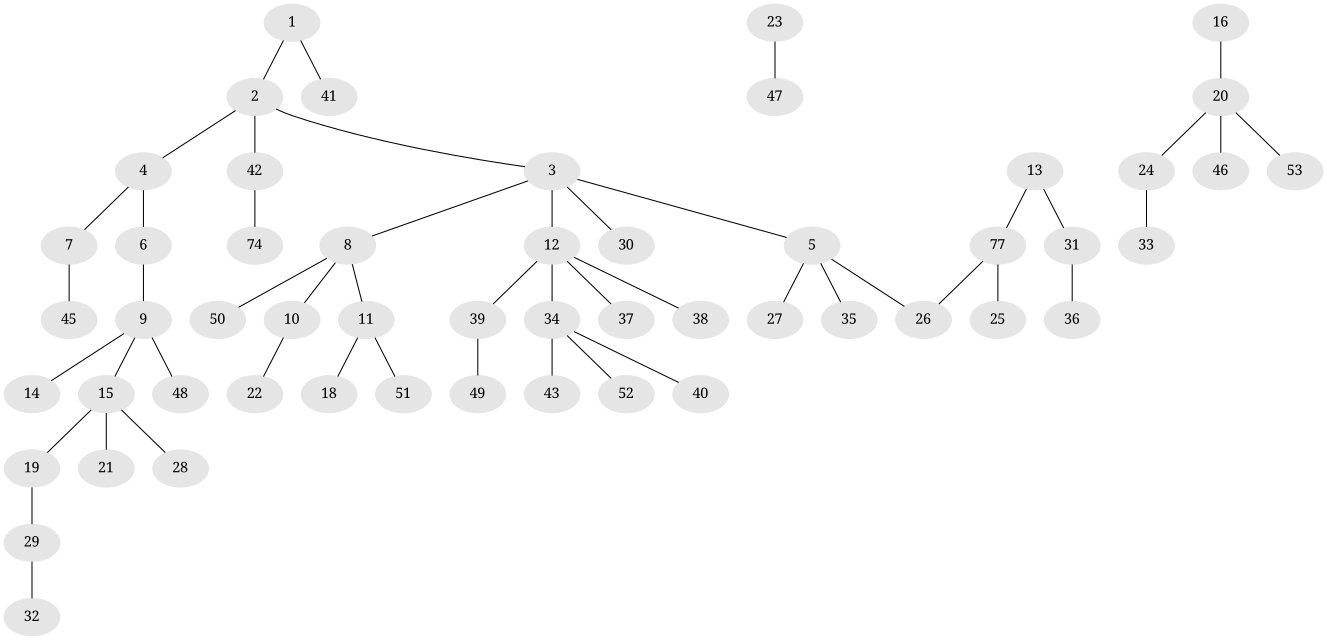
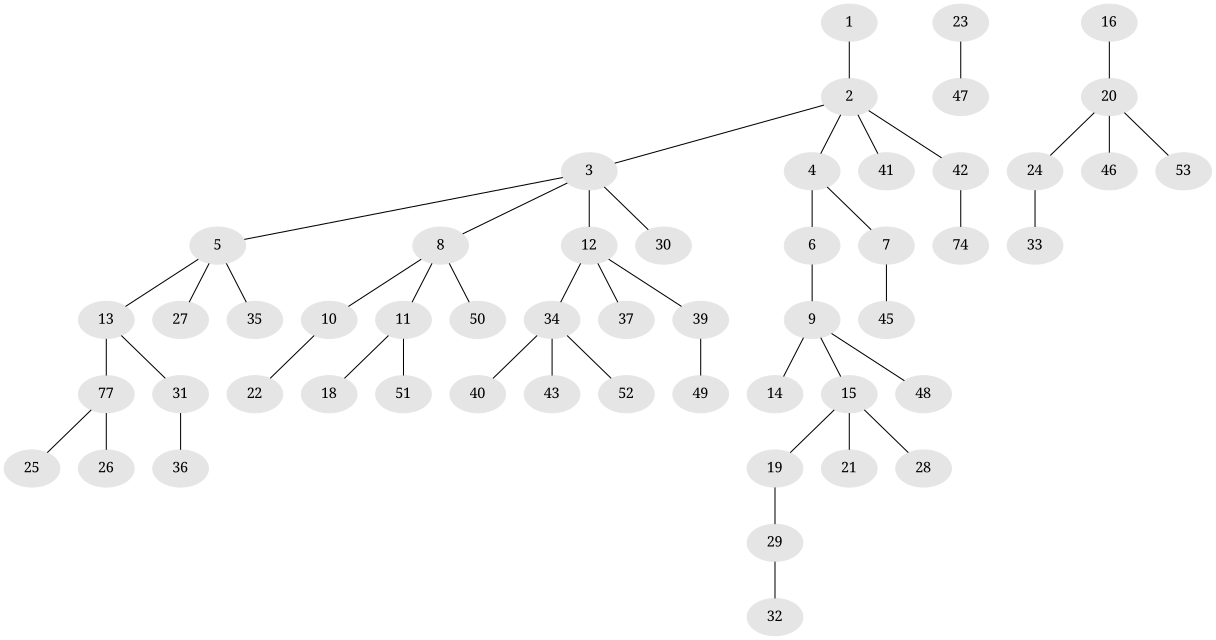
(311, 60) -> (868, 134)
(868, 283) -> (162, 283)
(701, 320) -> none
